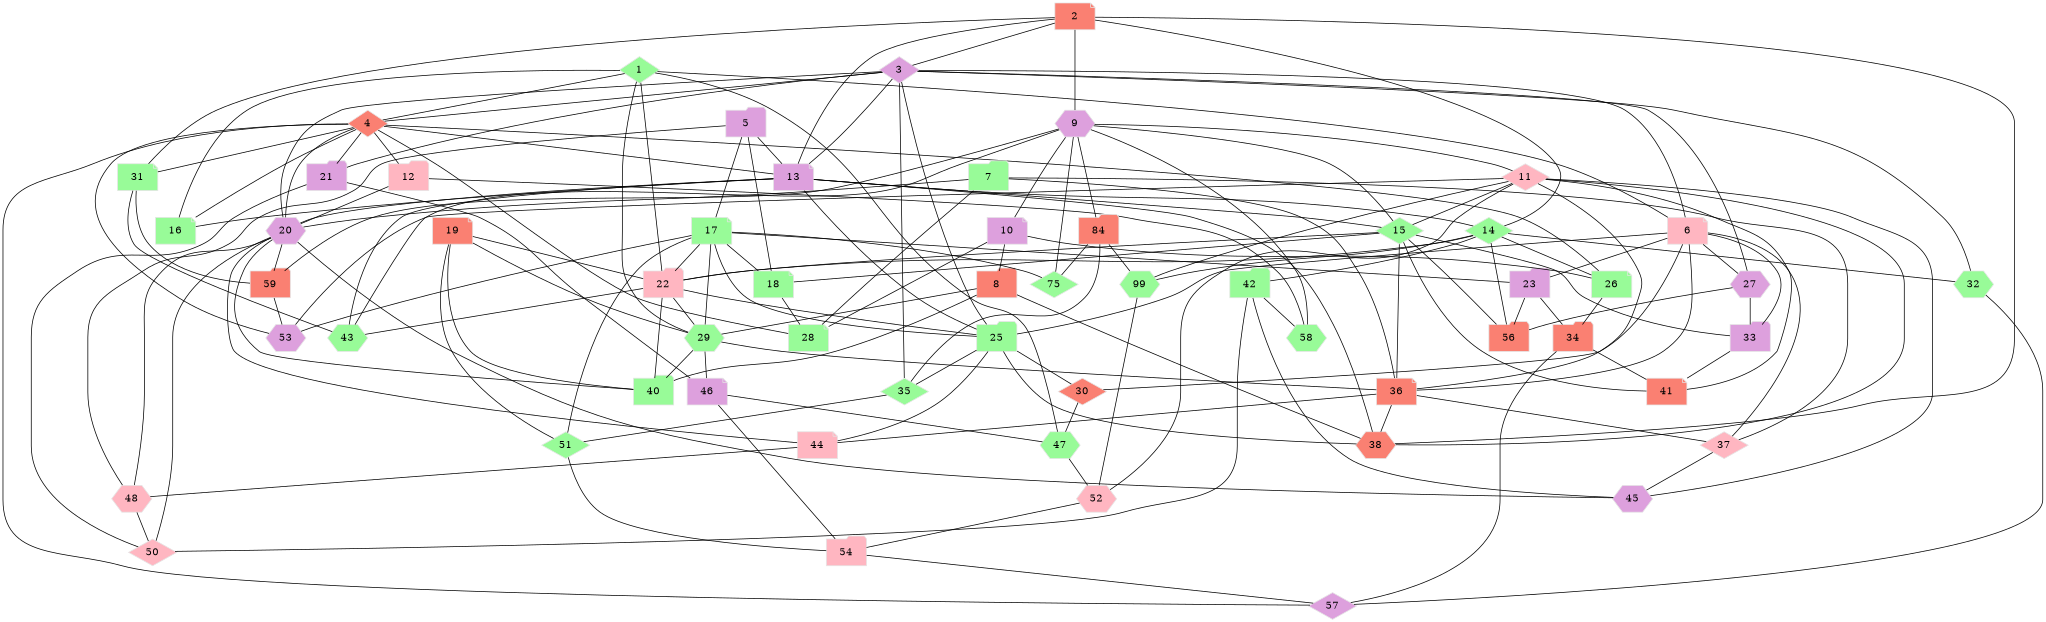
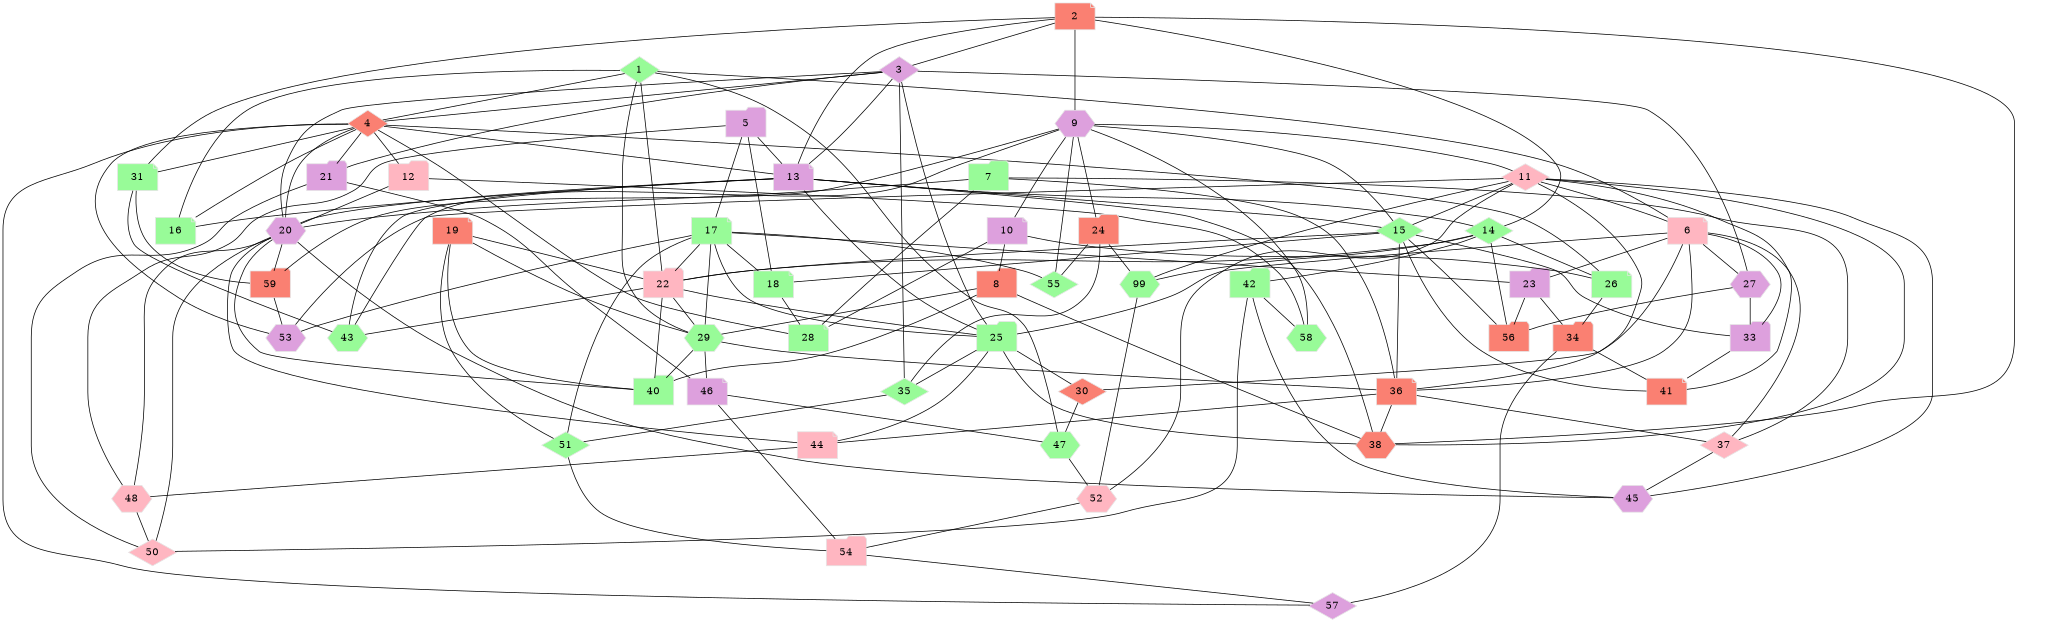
(1336, 78) -> (1582, 194)
(1099, 231) -> (1099, 231)
(1054, 284) -> (1054, 284)
(1974, 284) -> none
